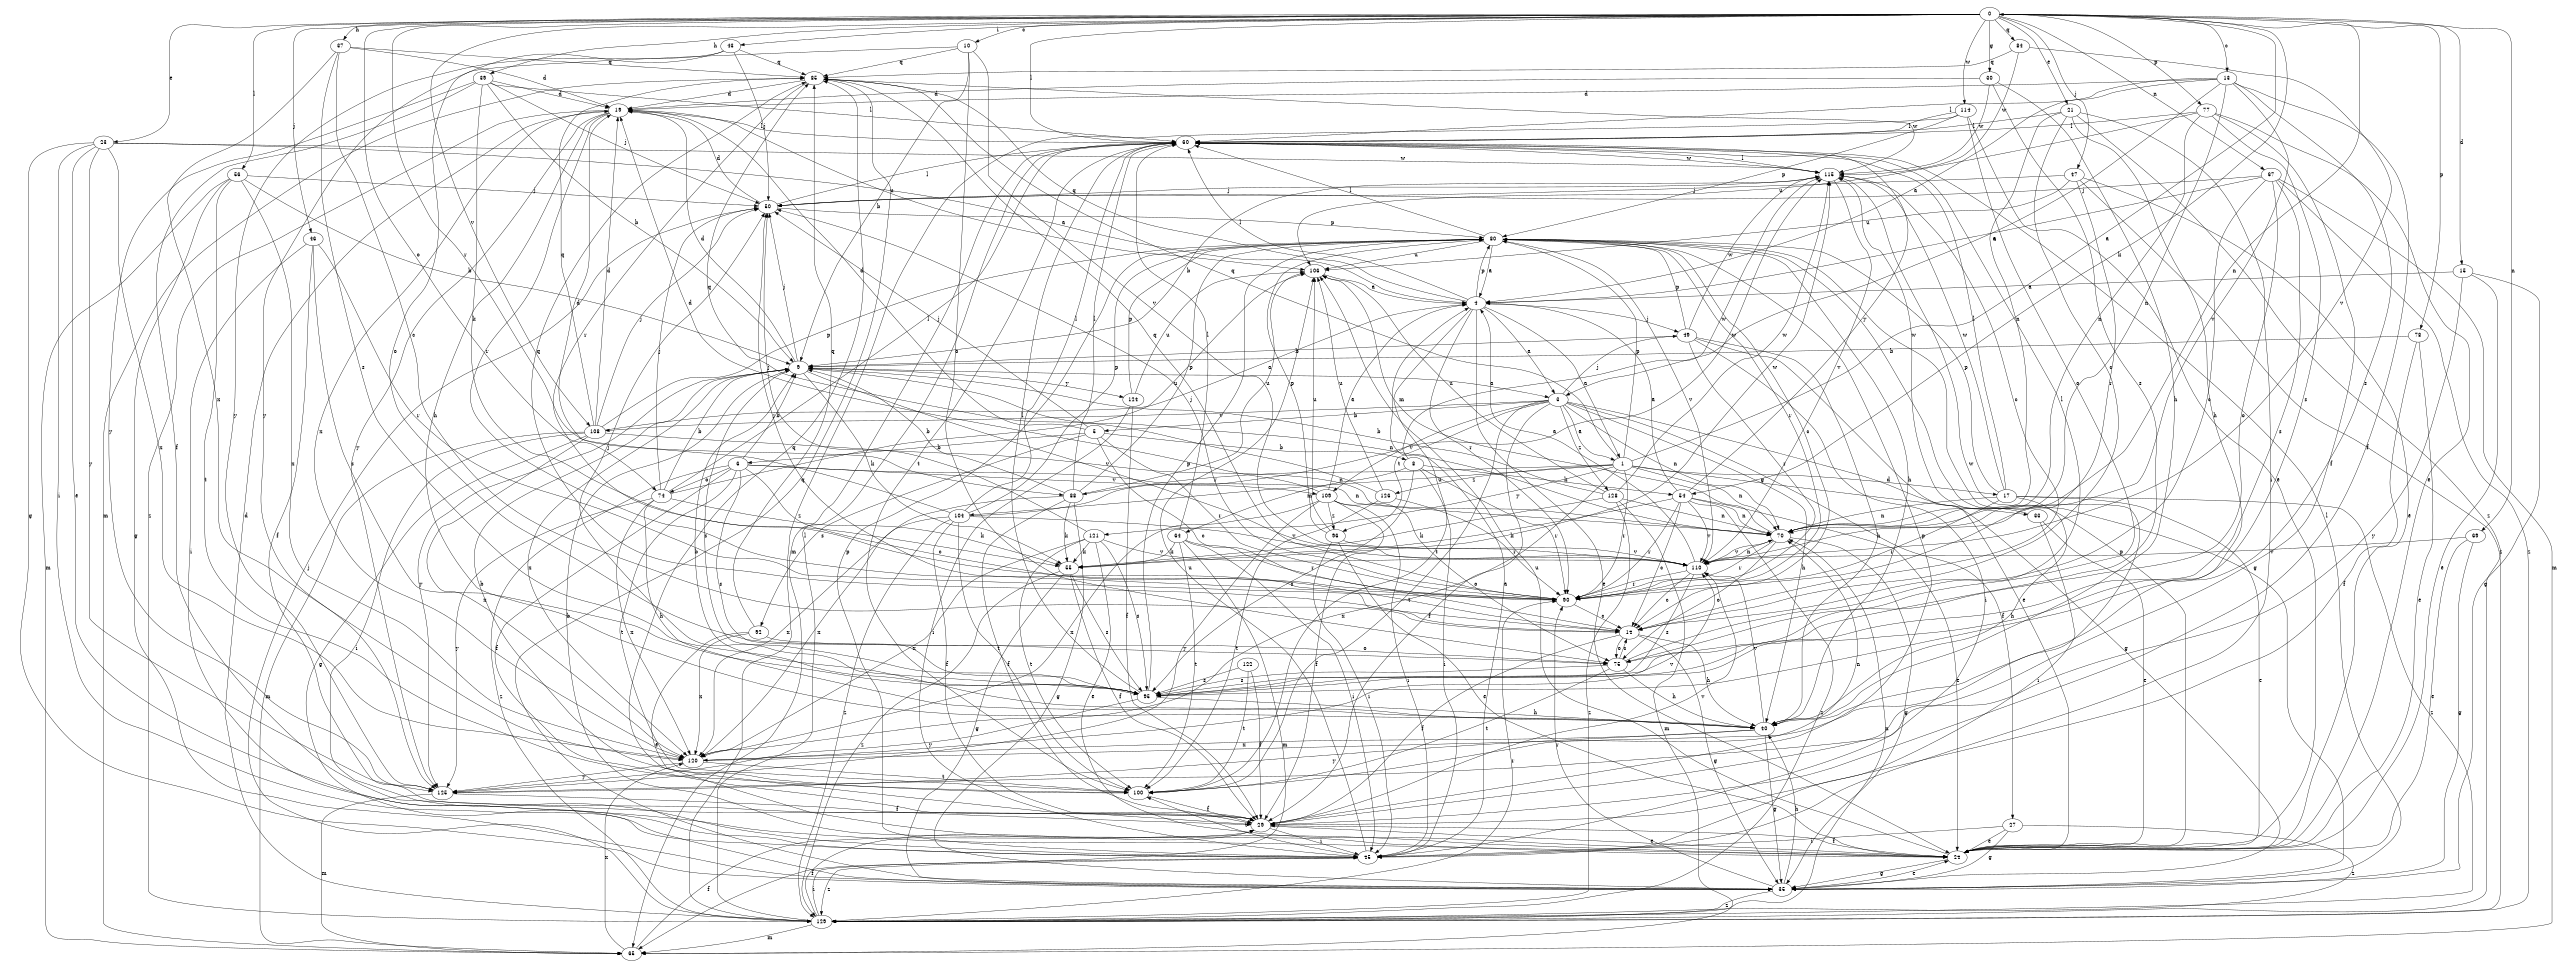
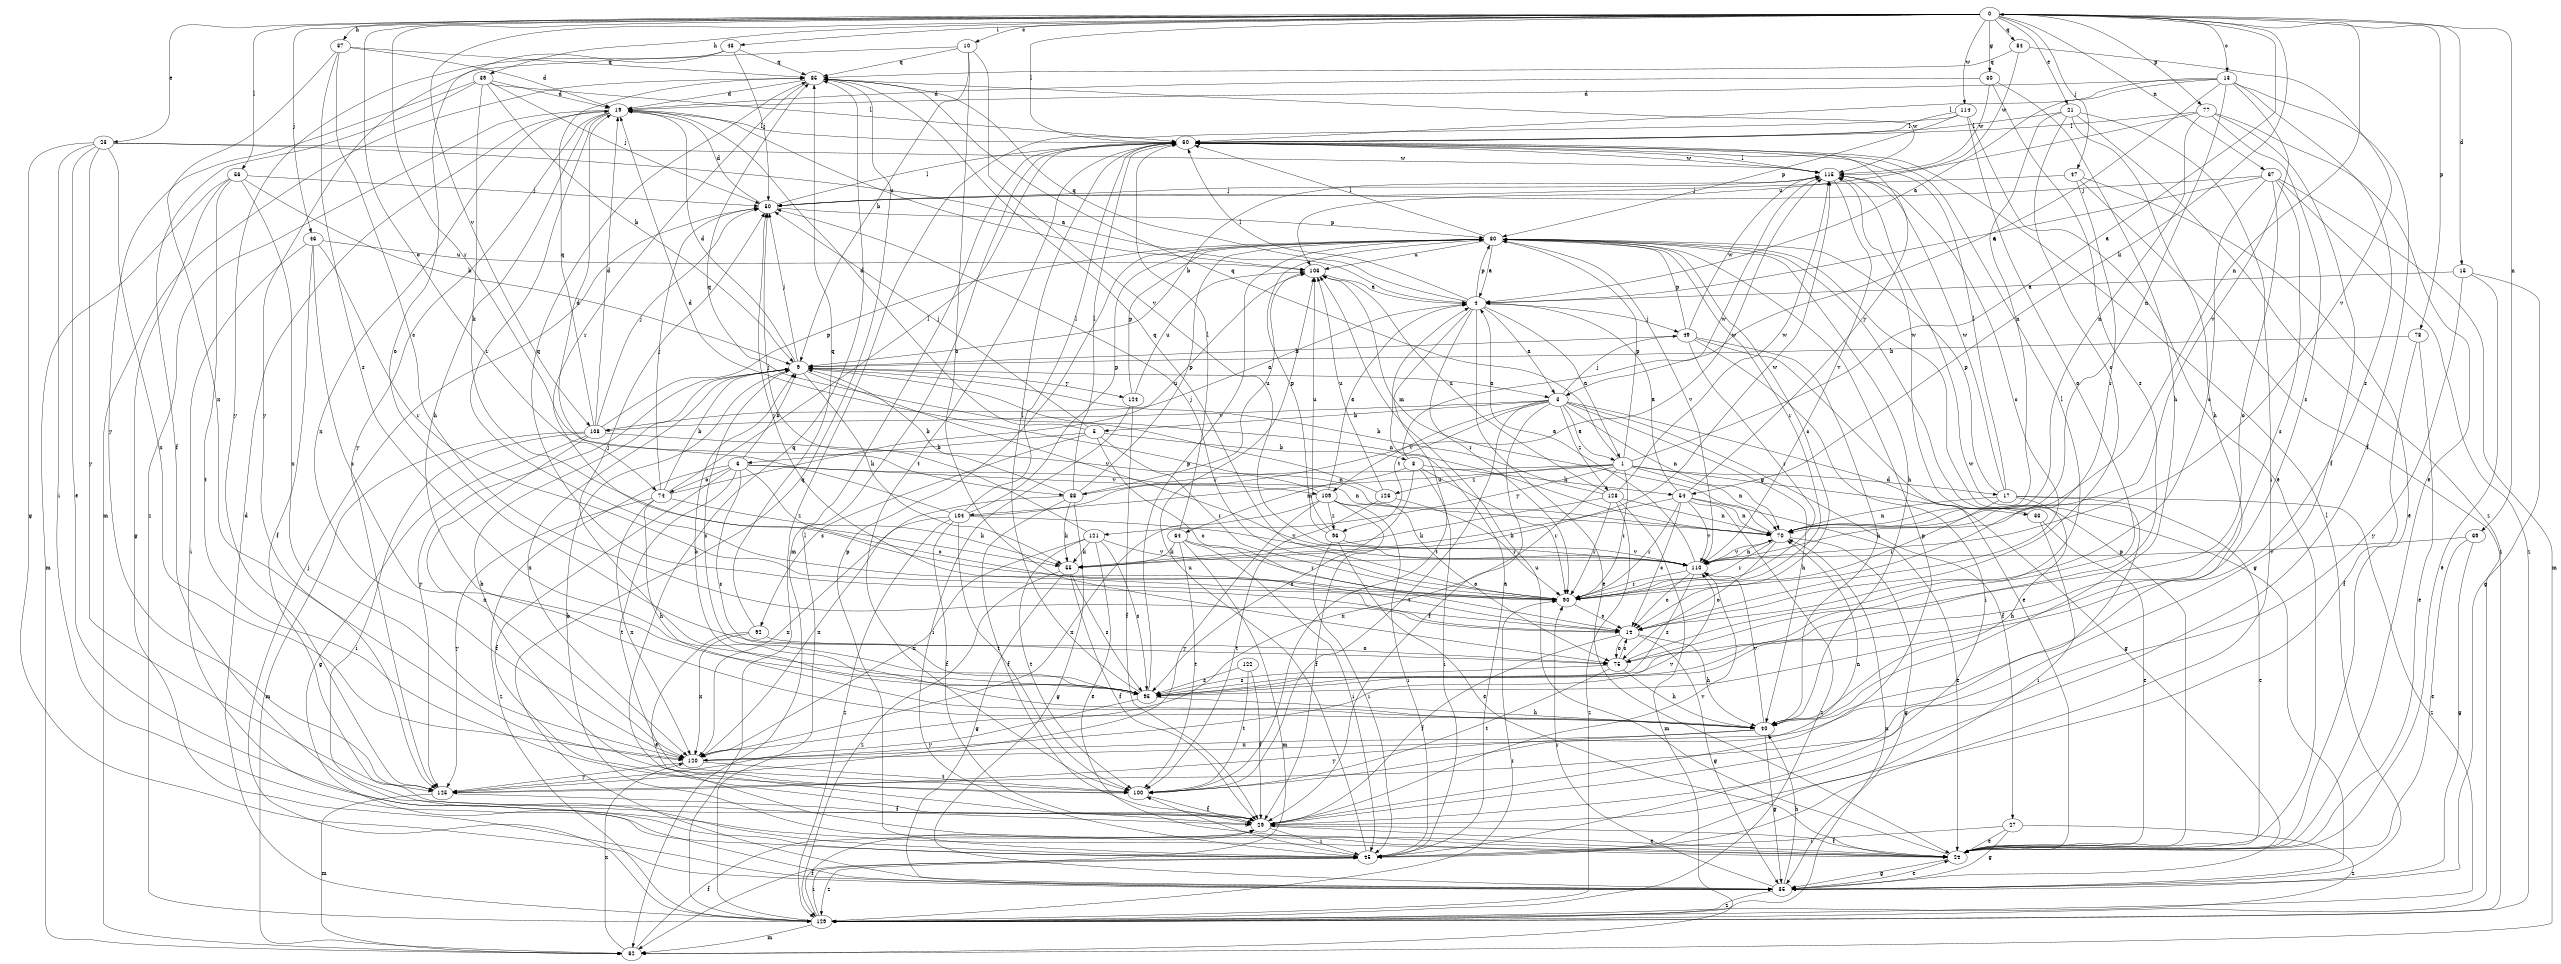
(1703, 238) -> (811, 263)
none -> (1596, 544)
(632, 954) -> (632, 954)
